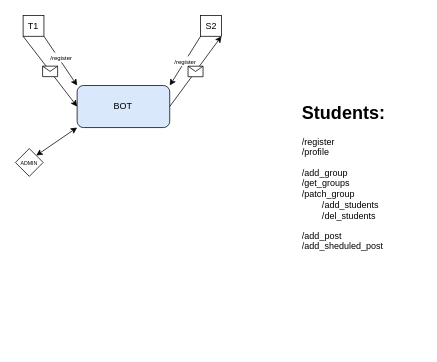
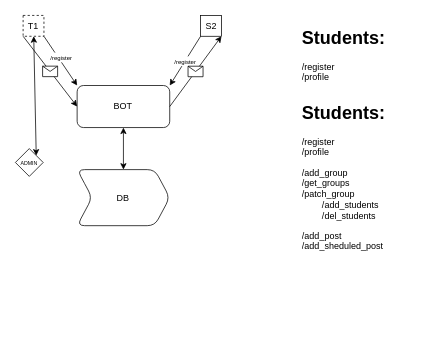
(33, 26) -> (33, 26)
none -> (360, 57)
(123, 106) -> (123, 106)
(56, 142) -> (35, 121)
none -> (123, 148)
none -> (123, 197)
